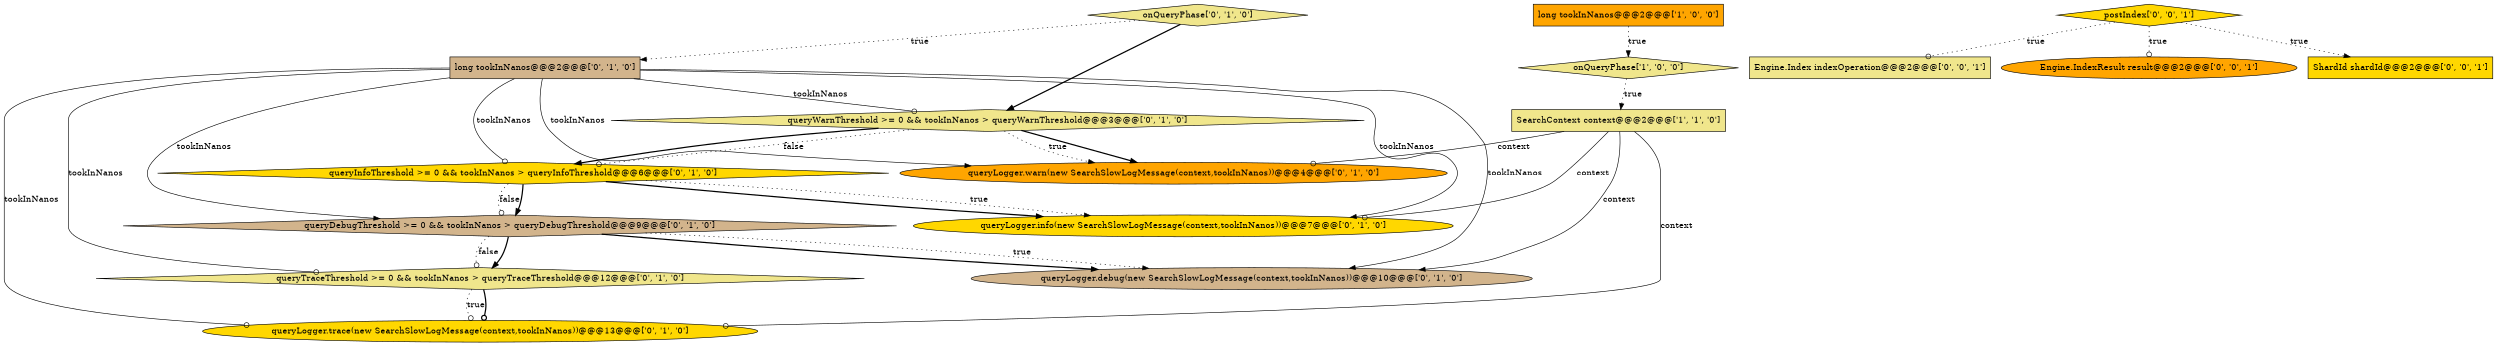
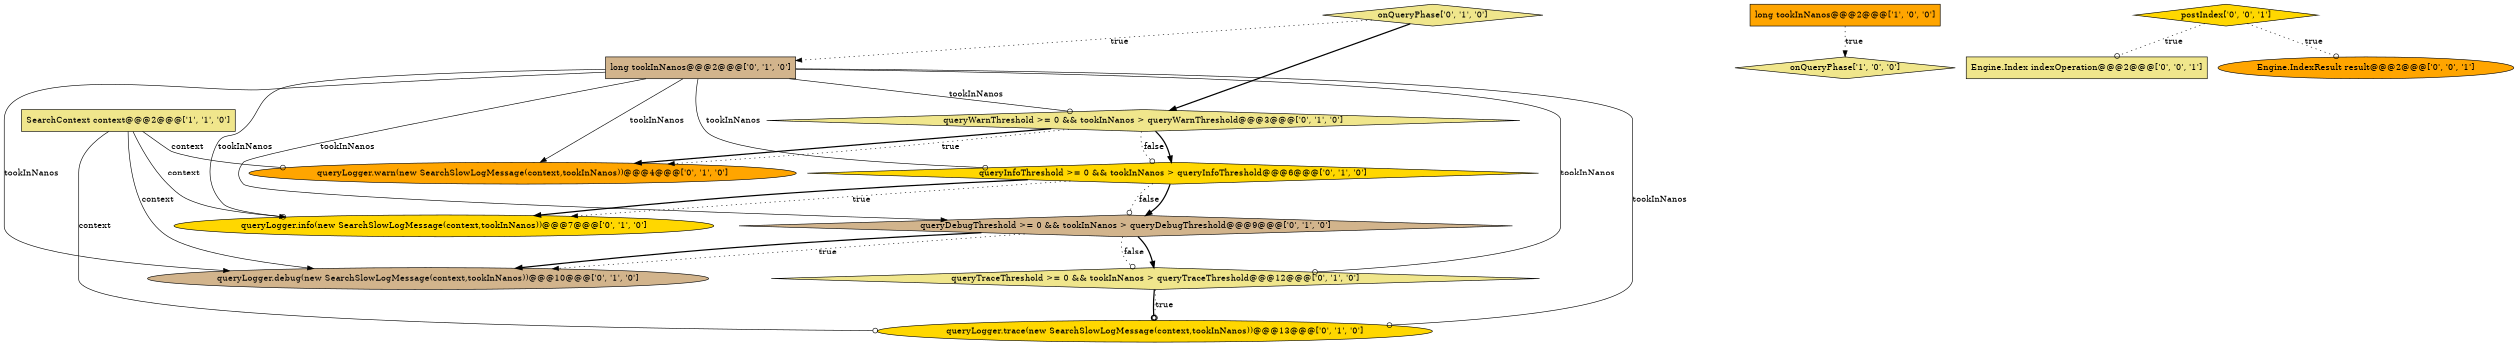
(2400, 68) -> none
(1624, 91) -> none
